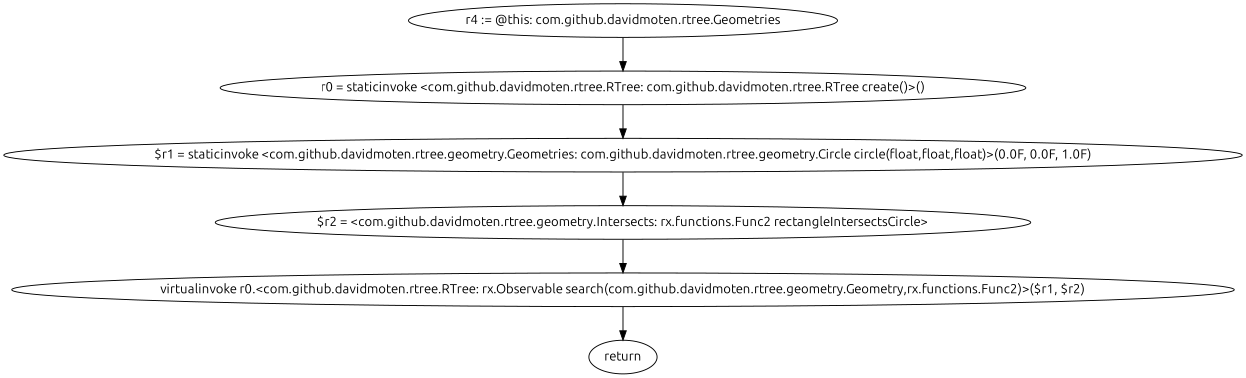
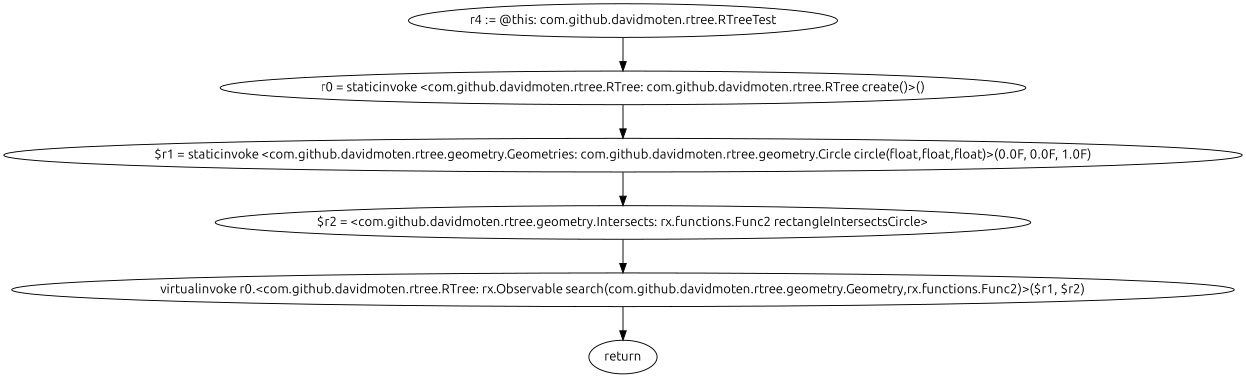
(623, 21) -> (623, 21)
